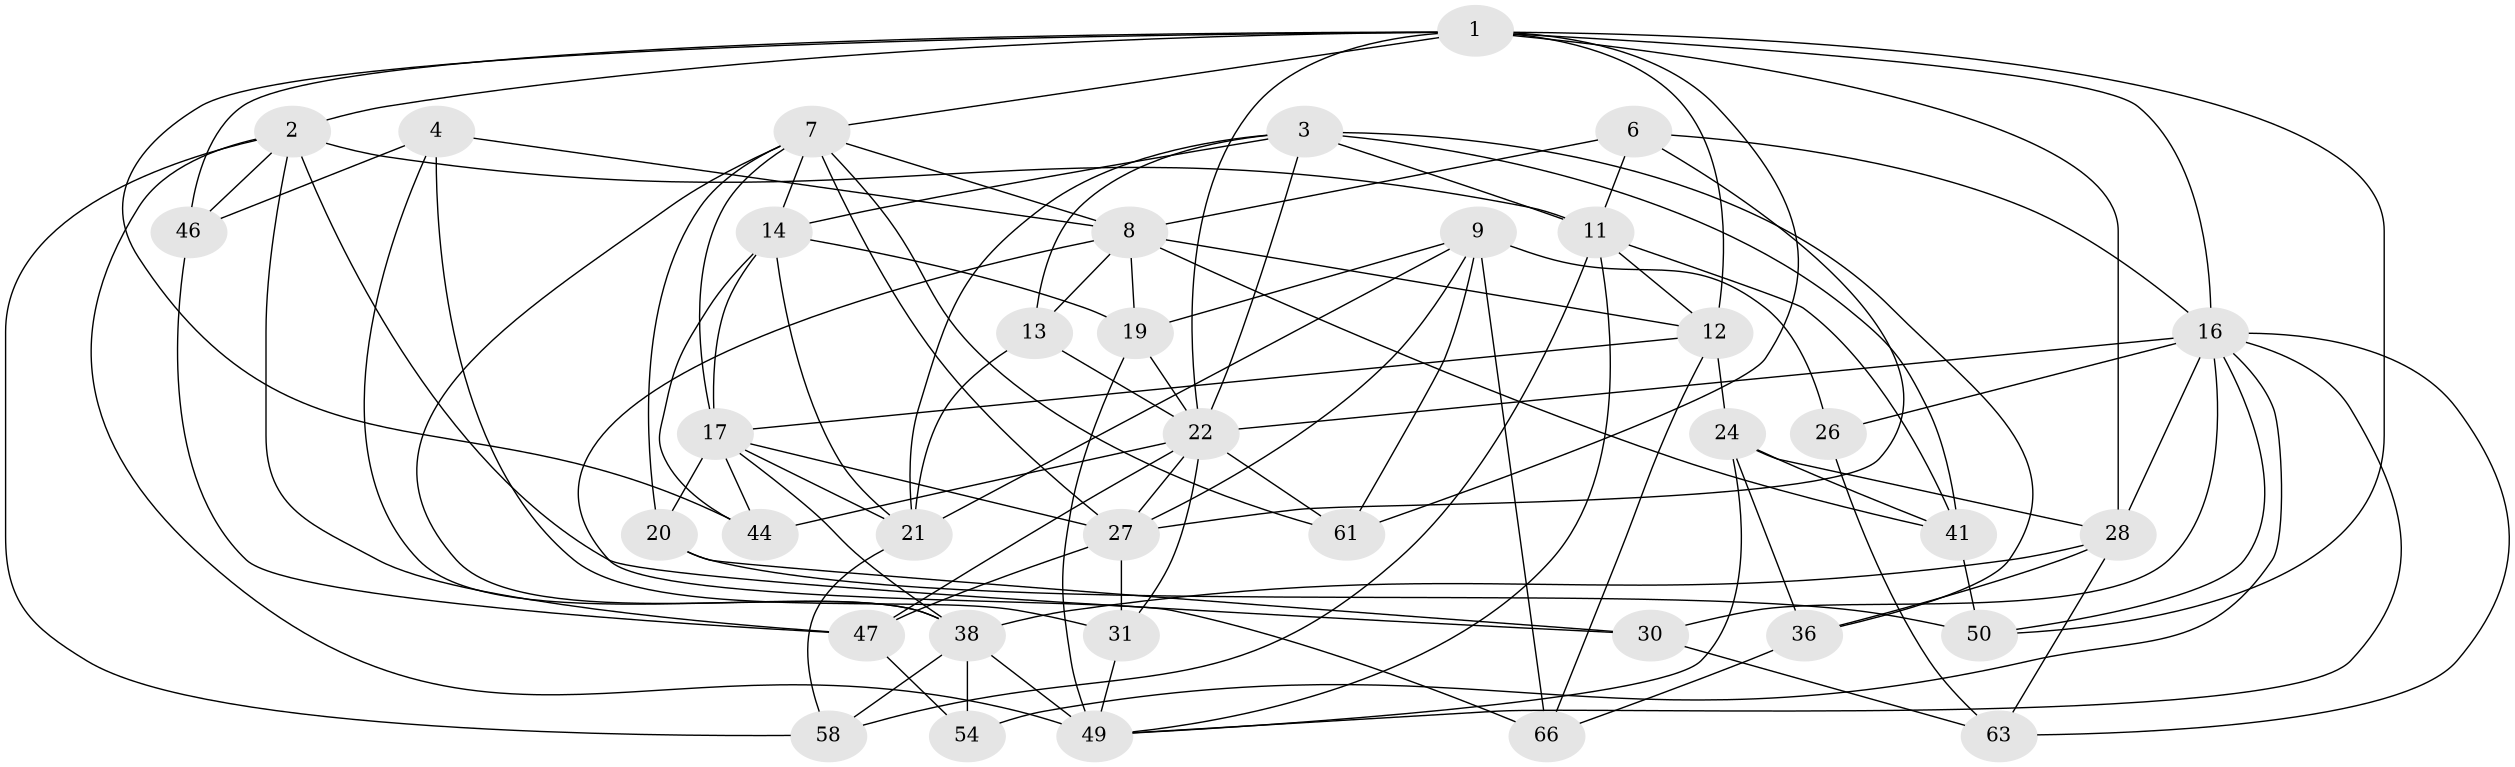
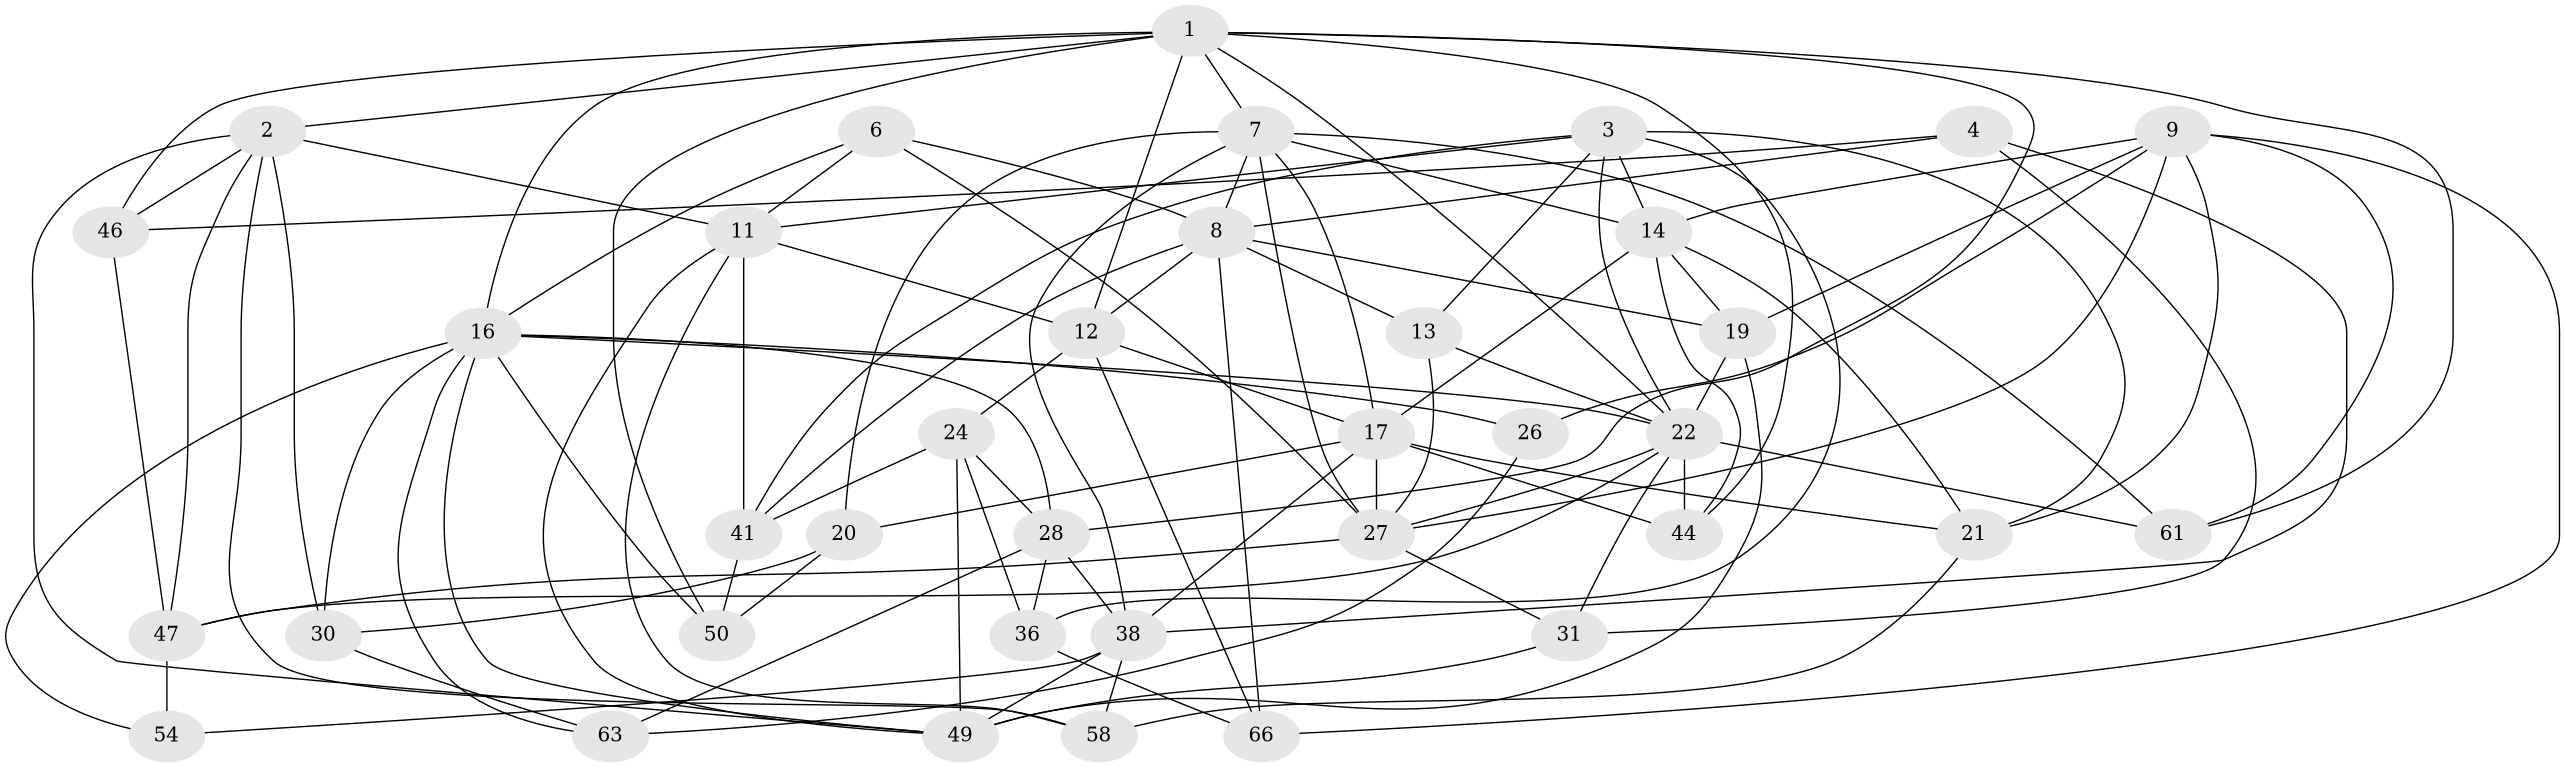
none -> (1900, 177)
(938, 422) -> (1431, 440)
